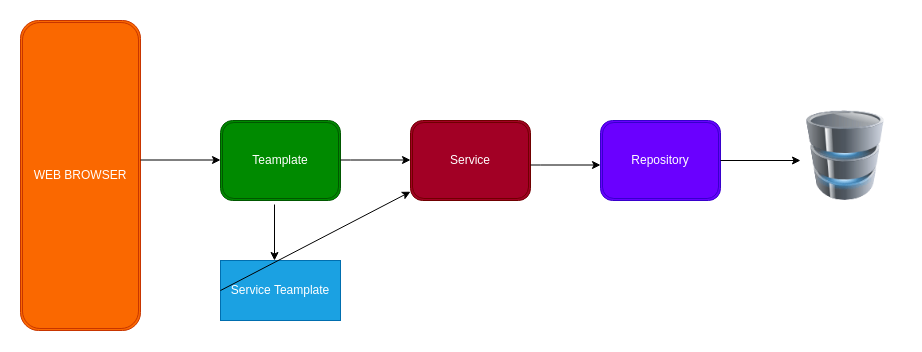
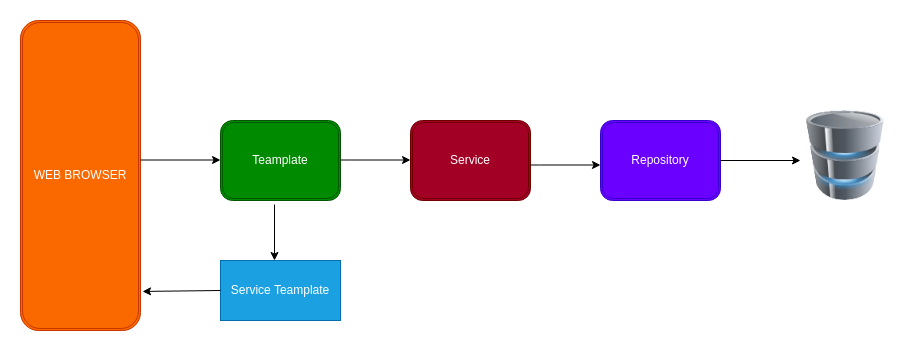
(312, 243) -> (185, 291)
